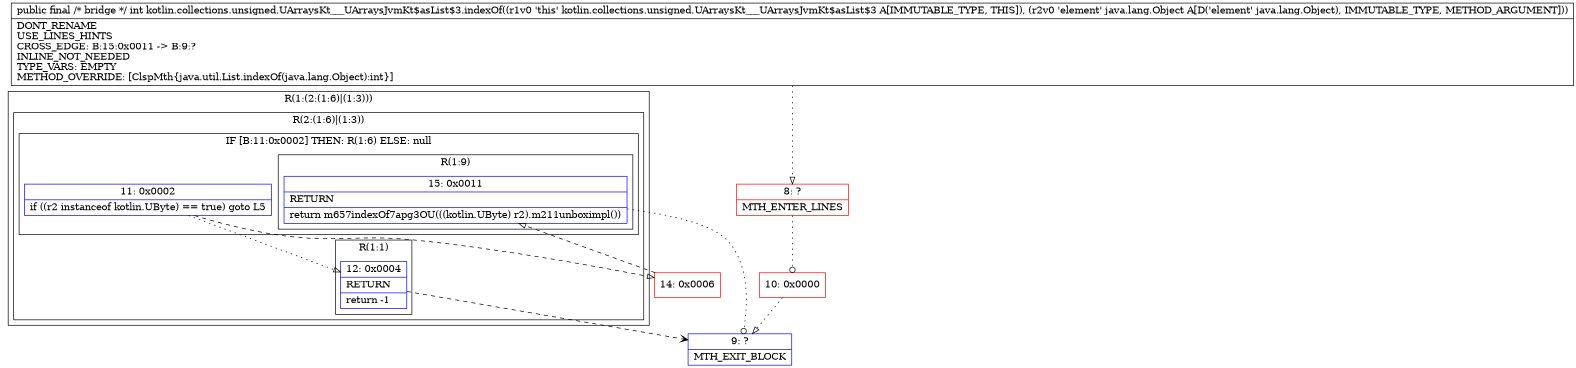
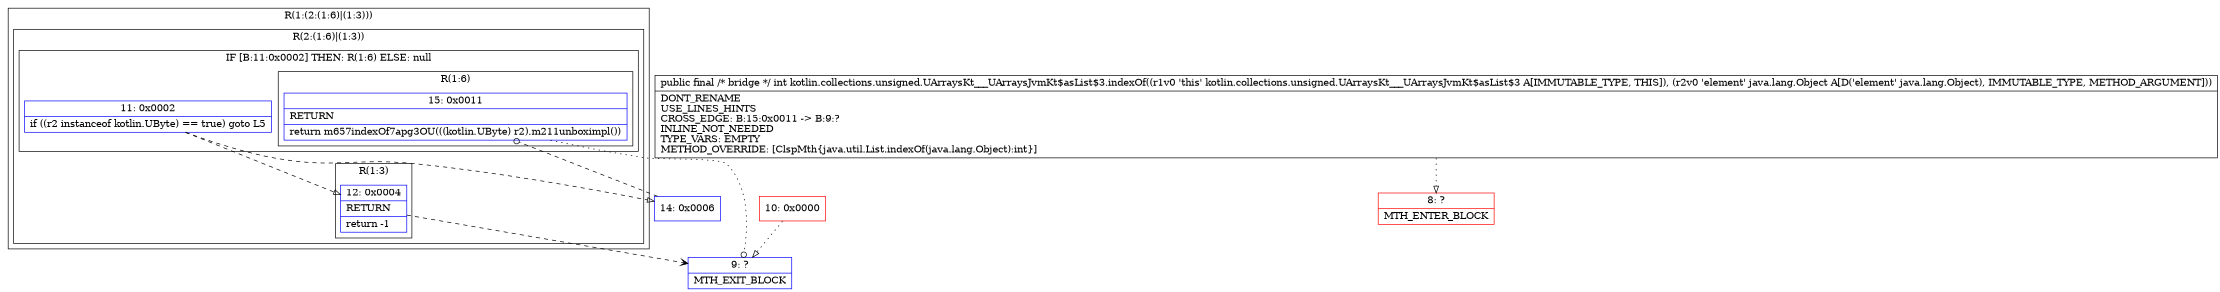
(456, 163) -> (456, 79)
(792, 207) -> (1436, 216)
(792, 241) -> none
(261, 243) -> (260, 162)
(374, 248) -> (374, 172)
(590, 249) -> (588, 169)
(687, 285) -> (687, 209)
